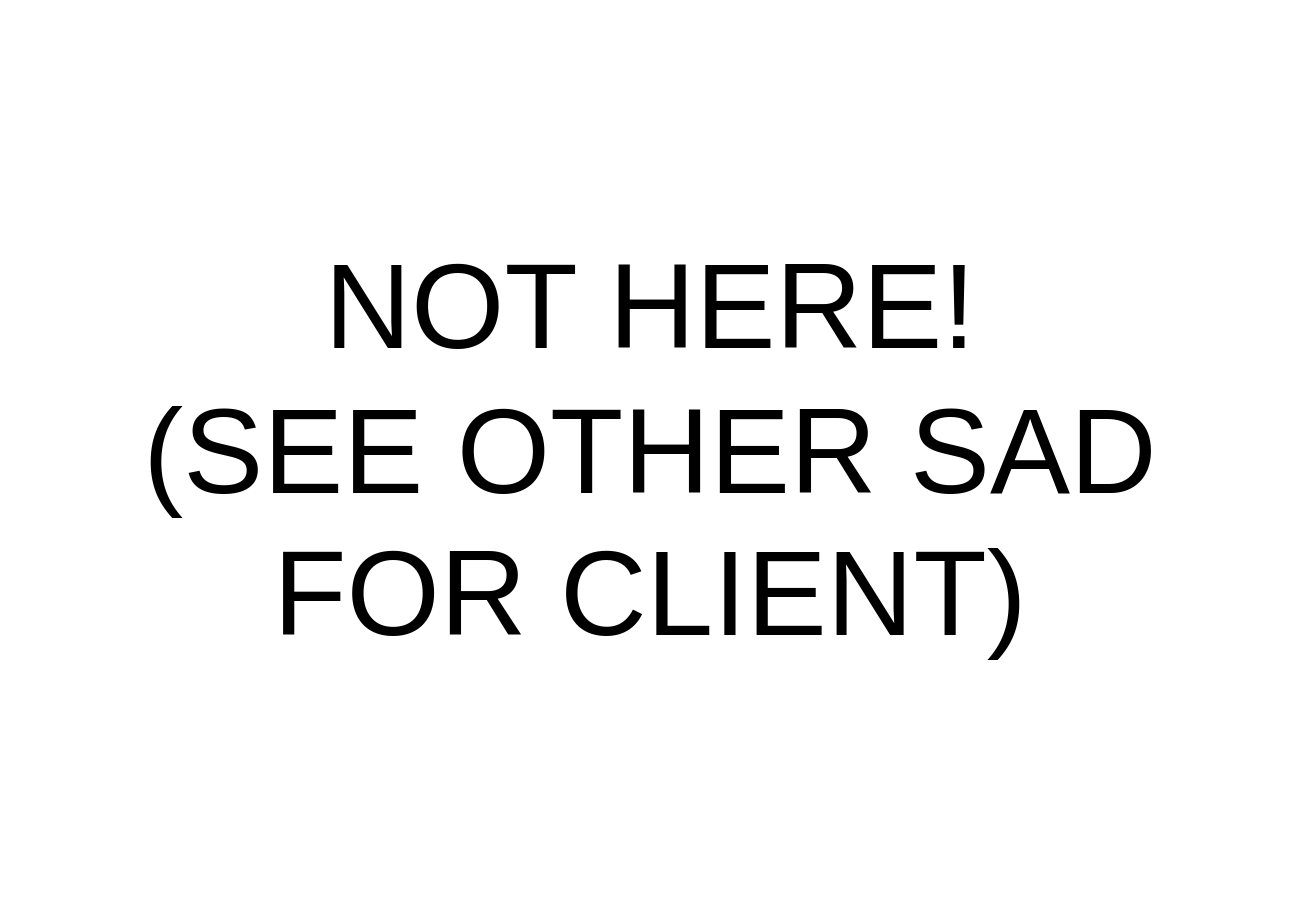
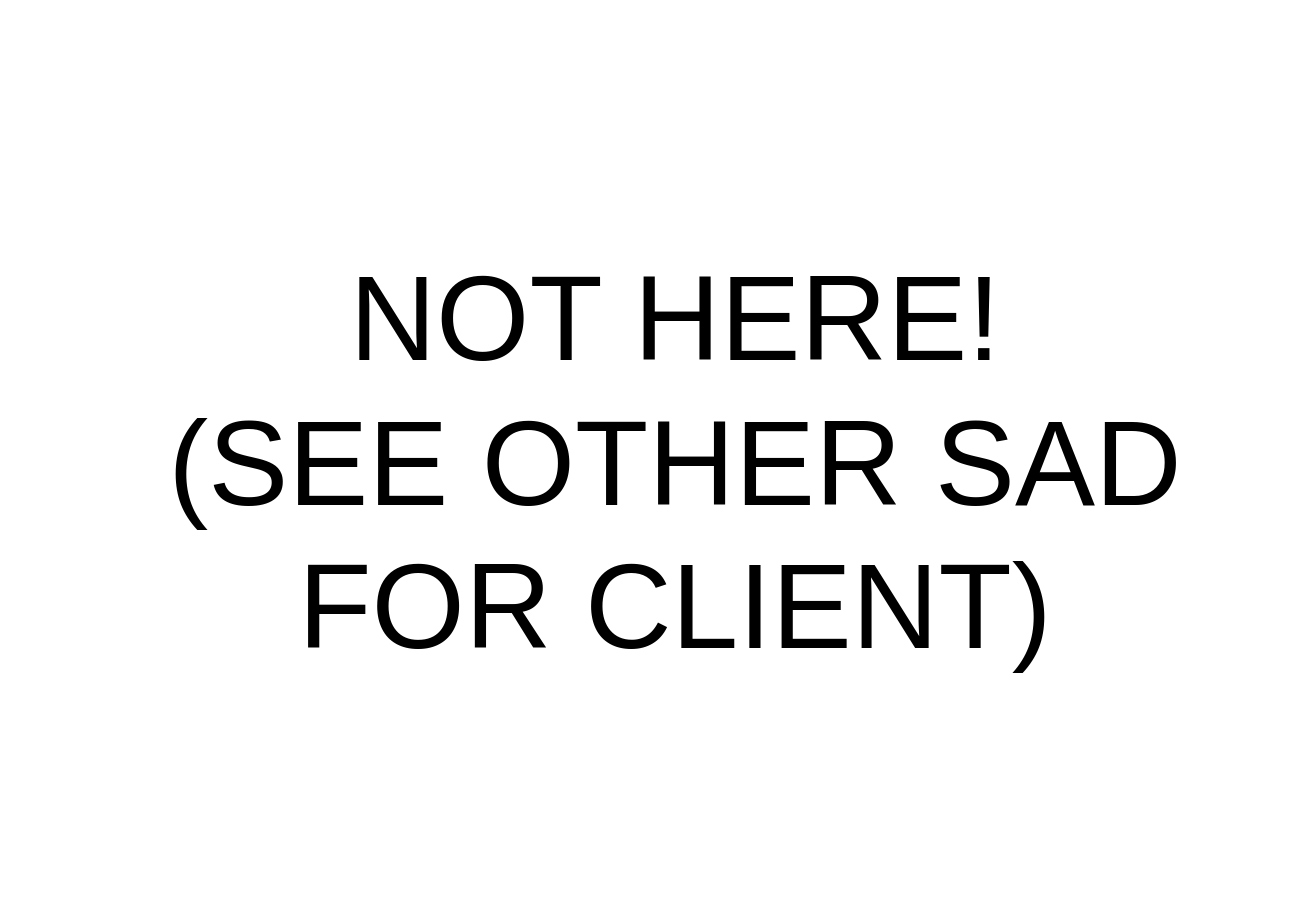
(651, 451) -> (676, 464)
